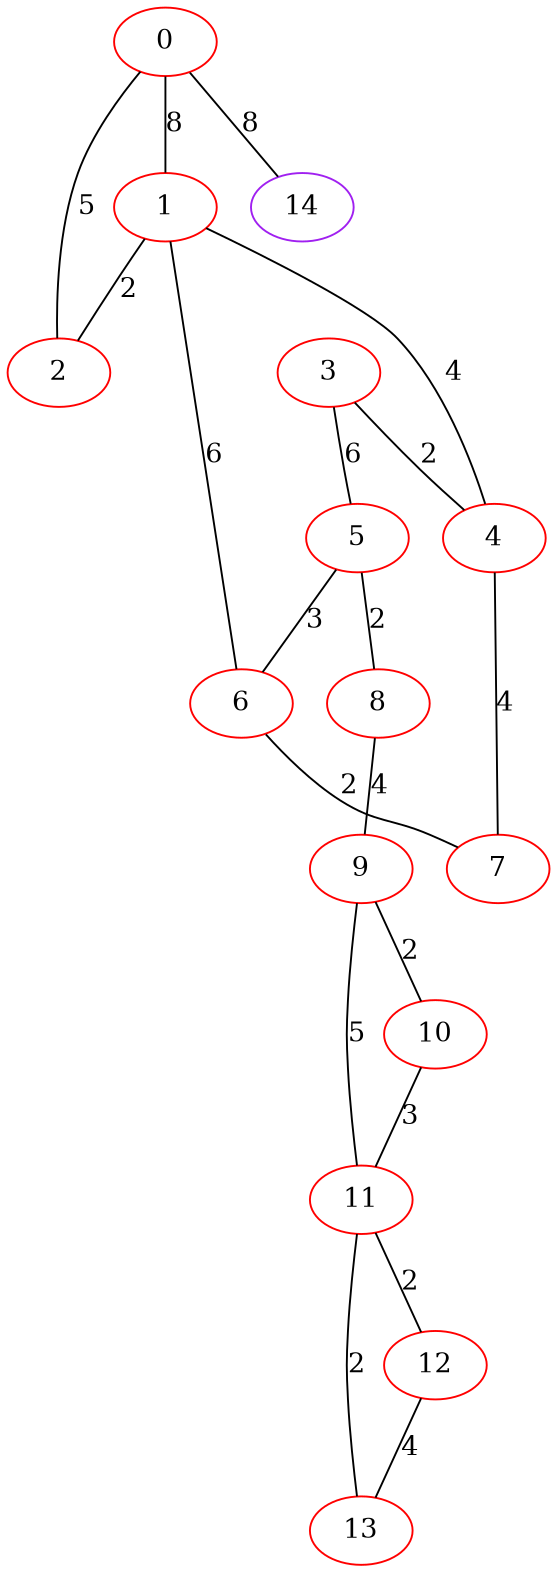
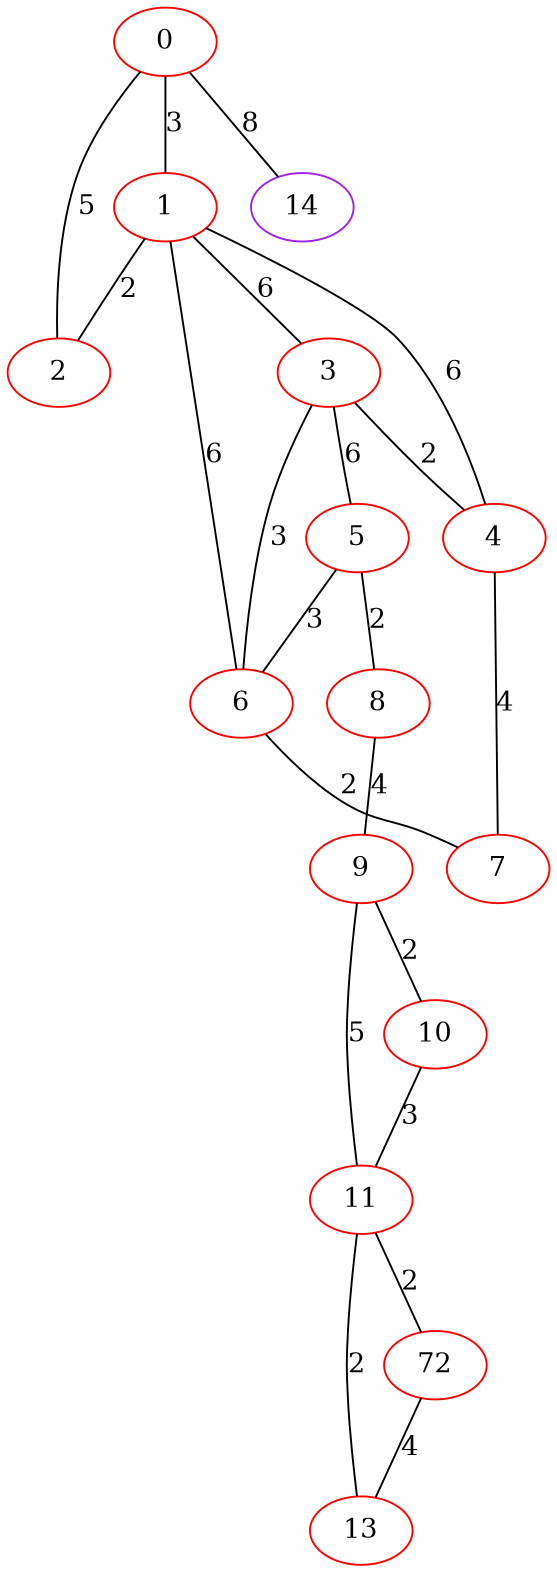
(175, 125) -> (175, 125)
none -> (247, 290)
(454, 373) -> (454, 373)
none -> (263, 533)
(435, 1365) -> (435, 1365)
